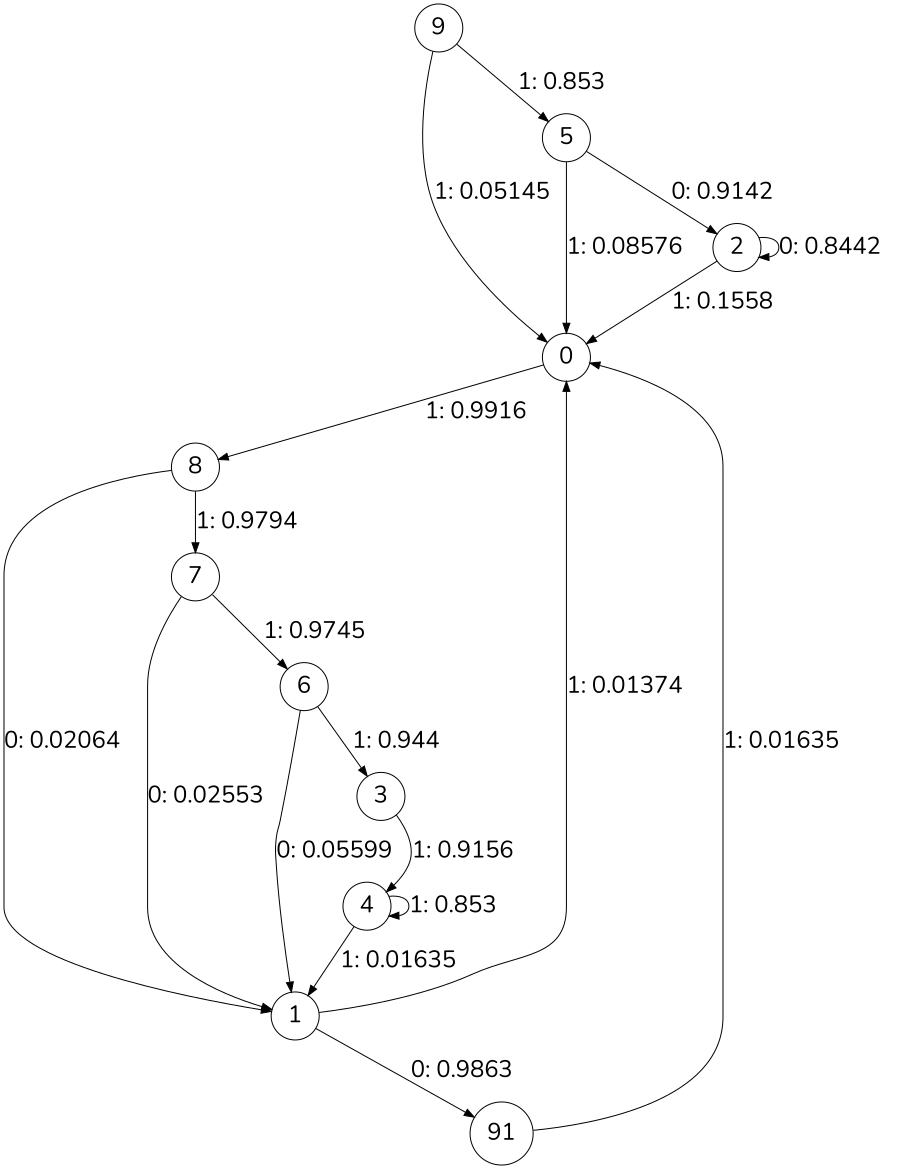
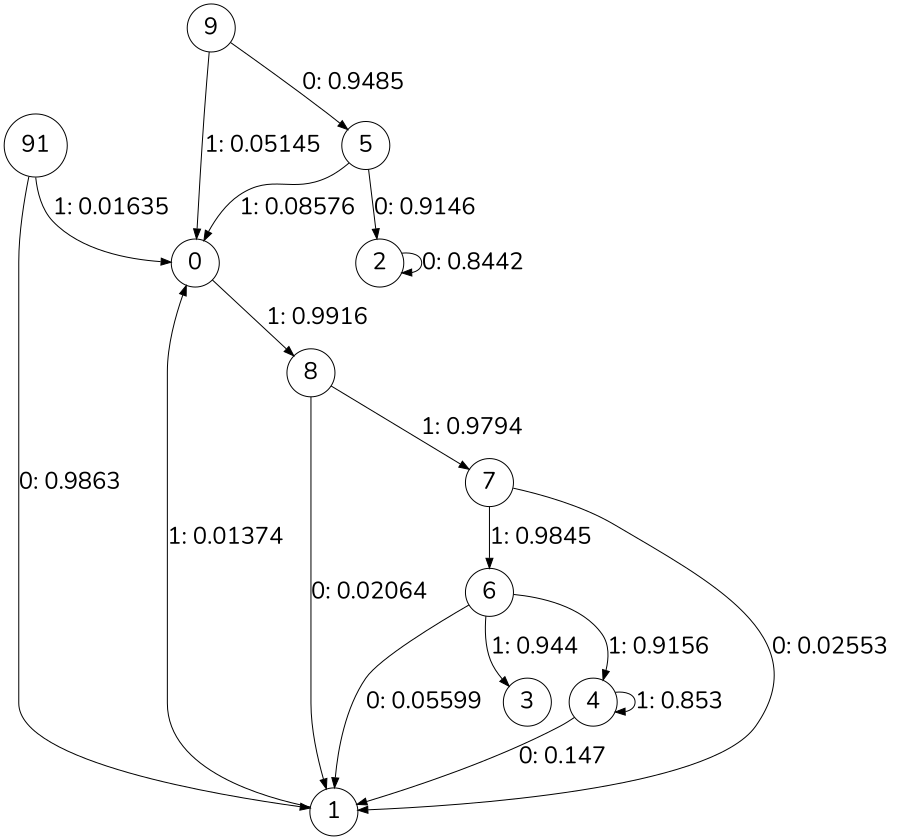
(573, 83) -> (362, 83)
(731, 193) -> (434, 208)
(656, 300) -> none
(324, 632) -> (550, 537)
(411, 851) -> (579, 614)
(404, 961) -> (574, 757)
(391, 1070) -> (19, 595)
